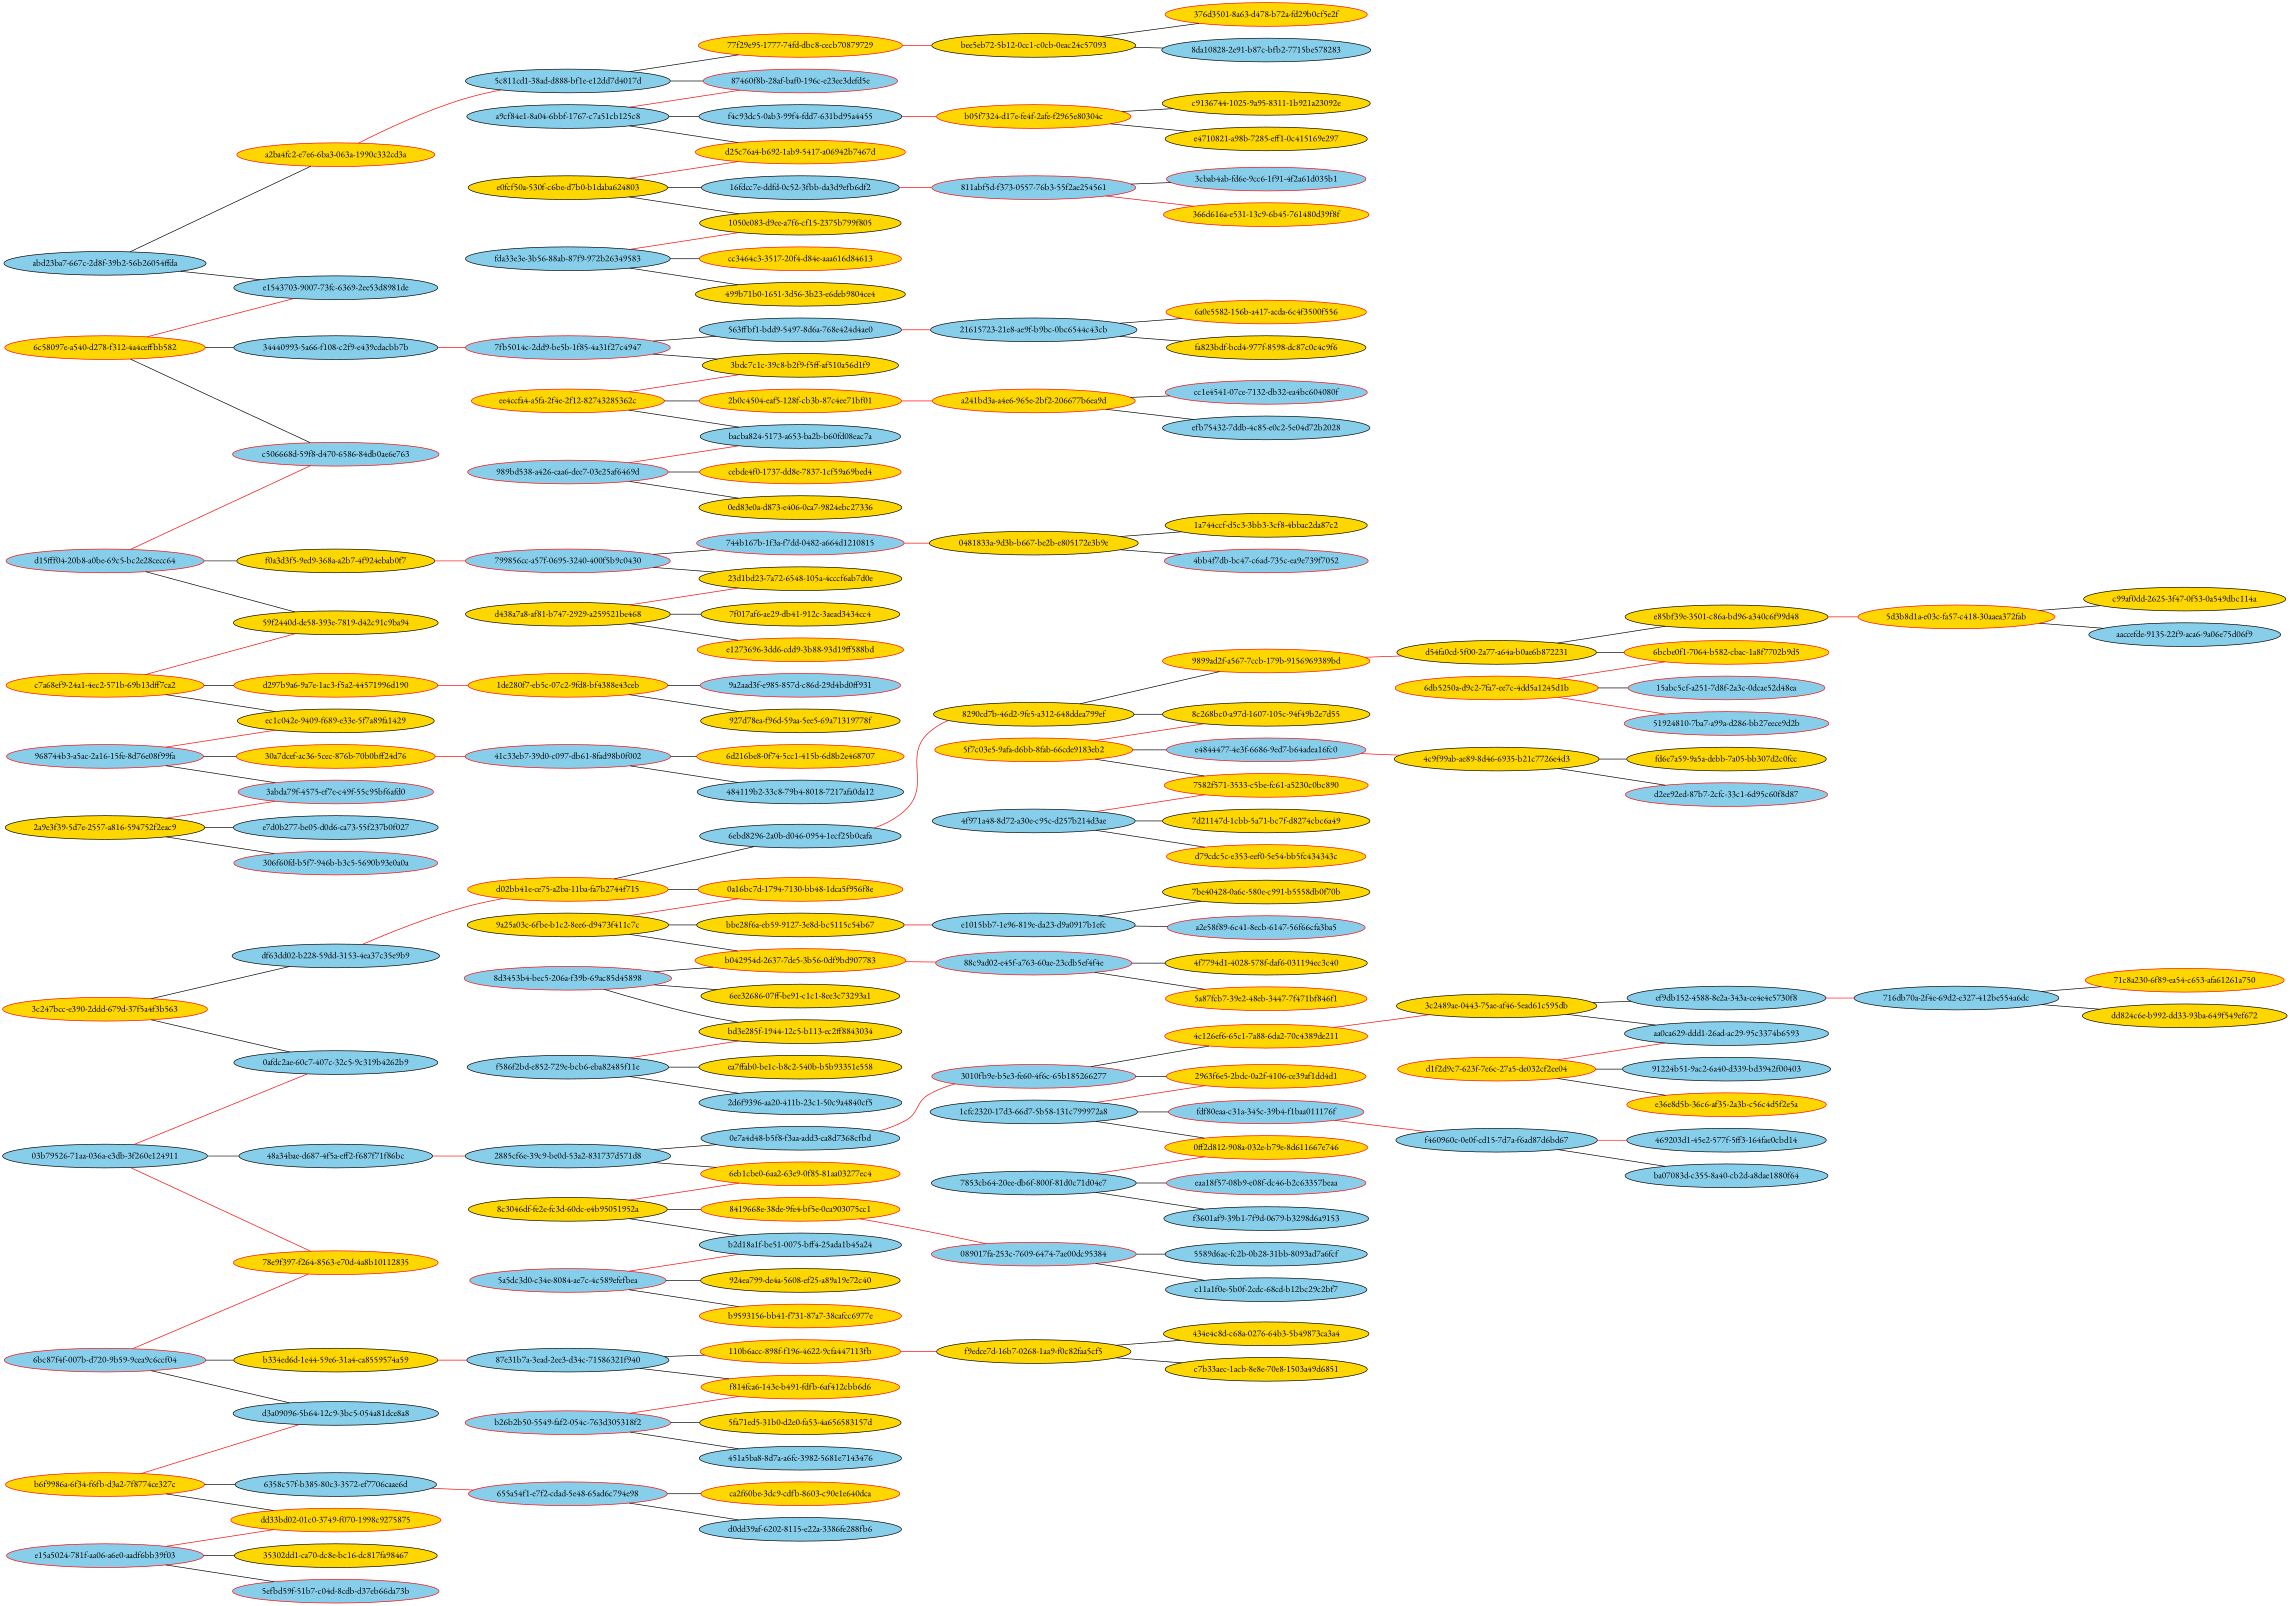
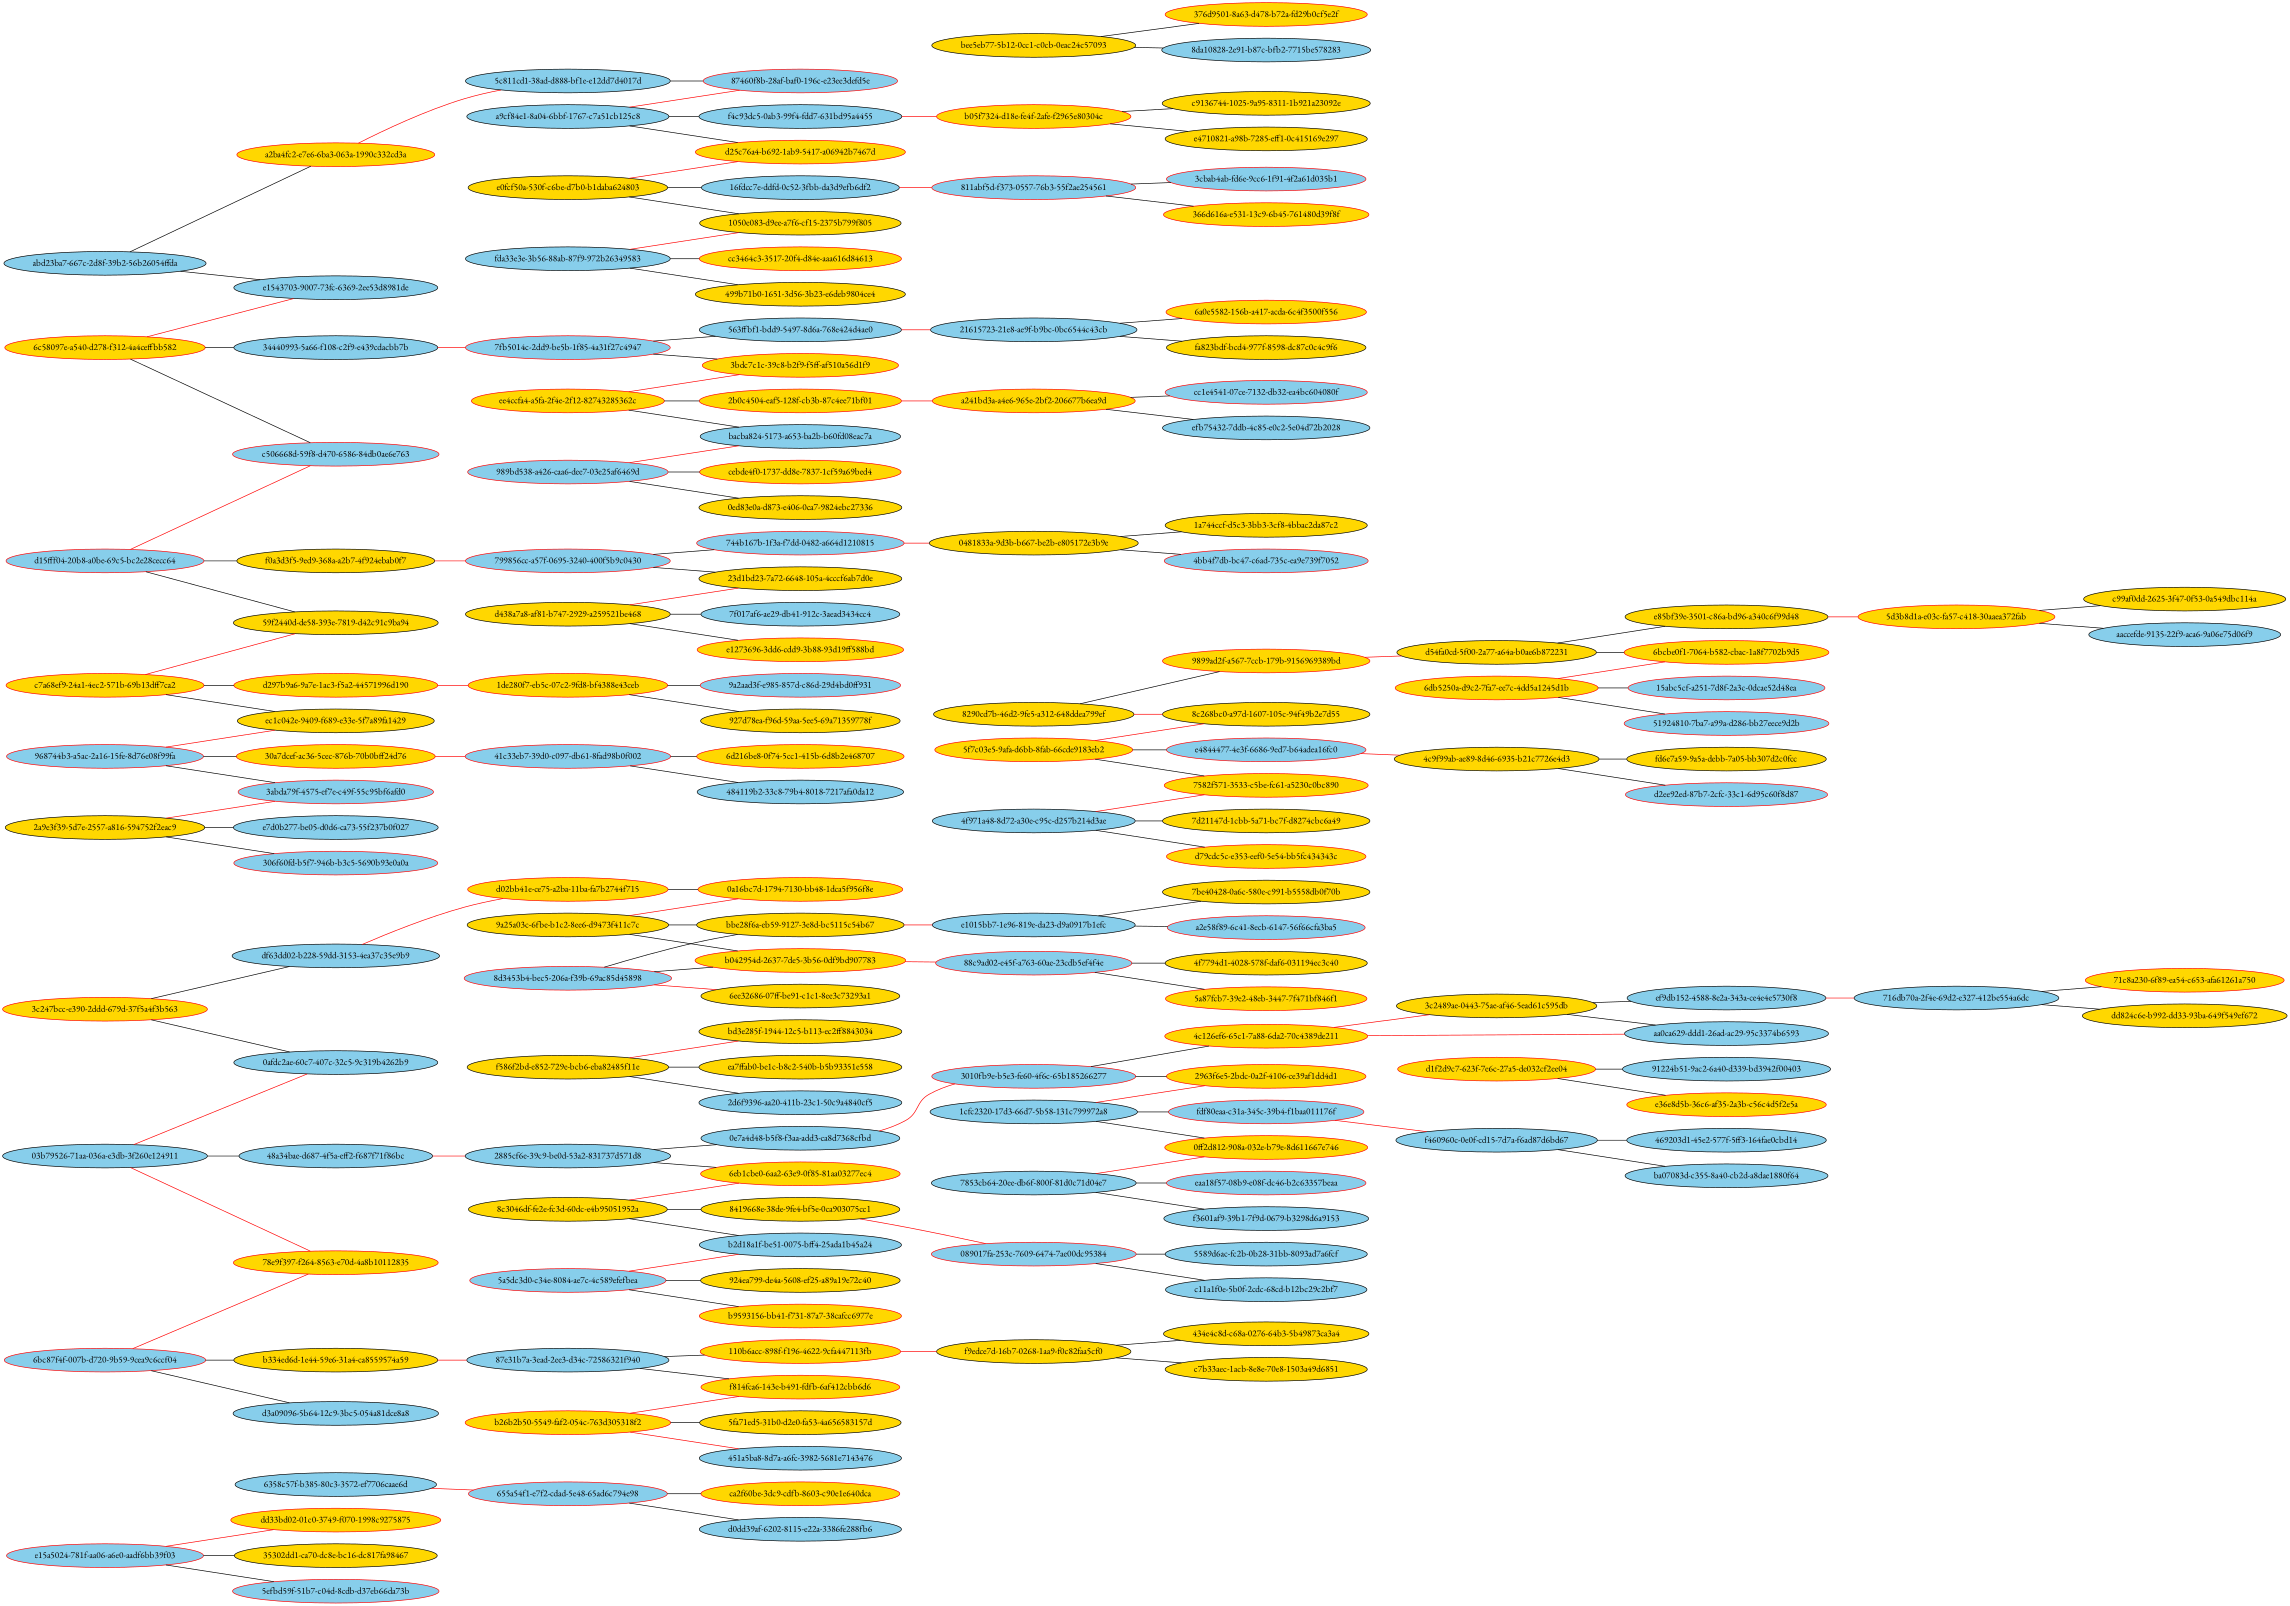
(1266, 14) -> (1266, 14)
(800, 45) -> none
(1034, 45) -> (1034, 45)
(1034, 117) -> (1034, 117)
(1150, 201) -> (1150, 201)
(800, 365) -> (800, 365)
(800, 579) -> (800, 579)
(800, 614) -> (800, 614)
(1612, 706) -> (1612, 706)
(1148, 714) -> (1148, 714)
(800, 721) -> (800, 721)
(800, 836) -> none
(685, 987) -> (685, 987)
(671, 1008) -> (670, 949)
(1611, 1051) -> (1496, 1035)
(568, 1067) -> (568, 1067)
(1612, 1140) -> (1612, 1140)
(800, 1209) -> (800, 1209)
(1034, 1352) -> (1034, 1352)
(568, 1360) -> (568, 1360)
(568, 1423) -> (568, 1423)
(684, 1440) -> (684, 1440)
(105, 1485) -> none
